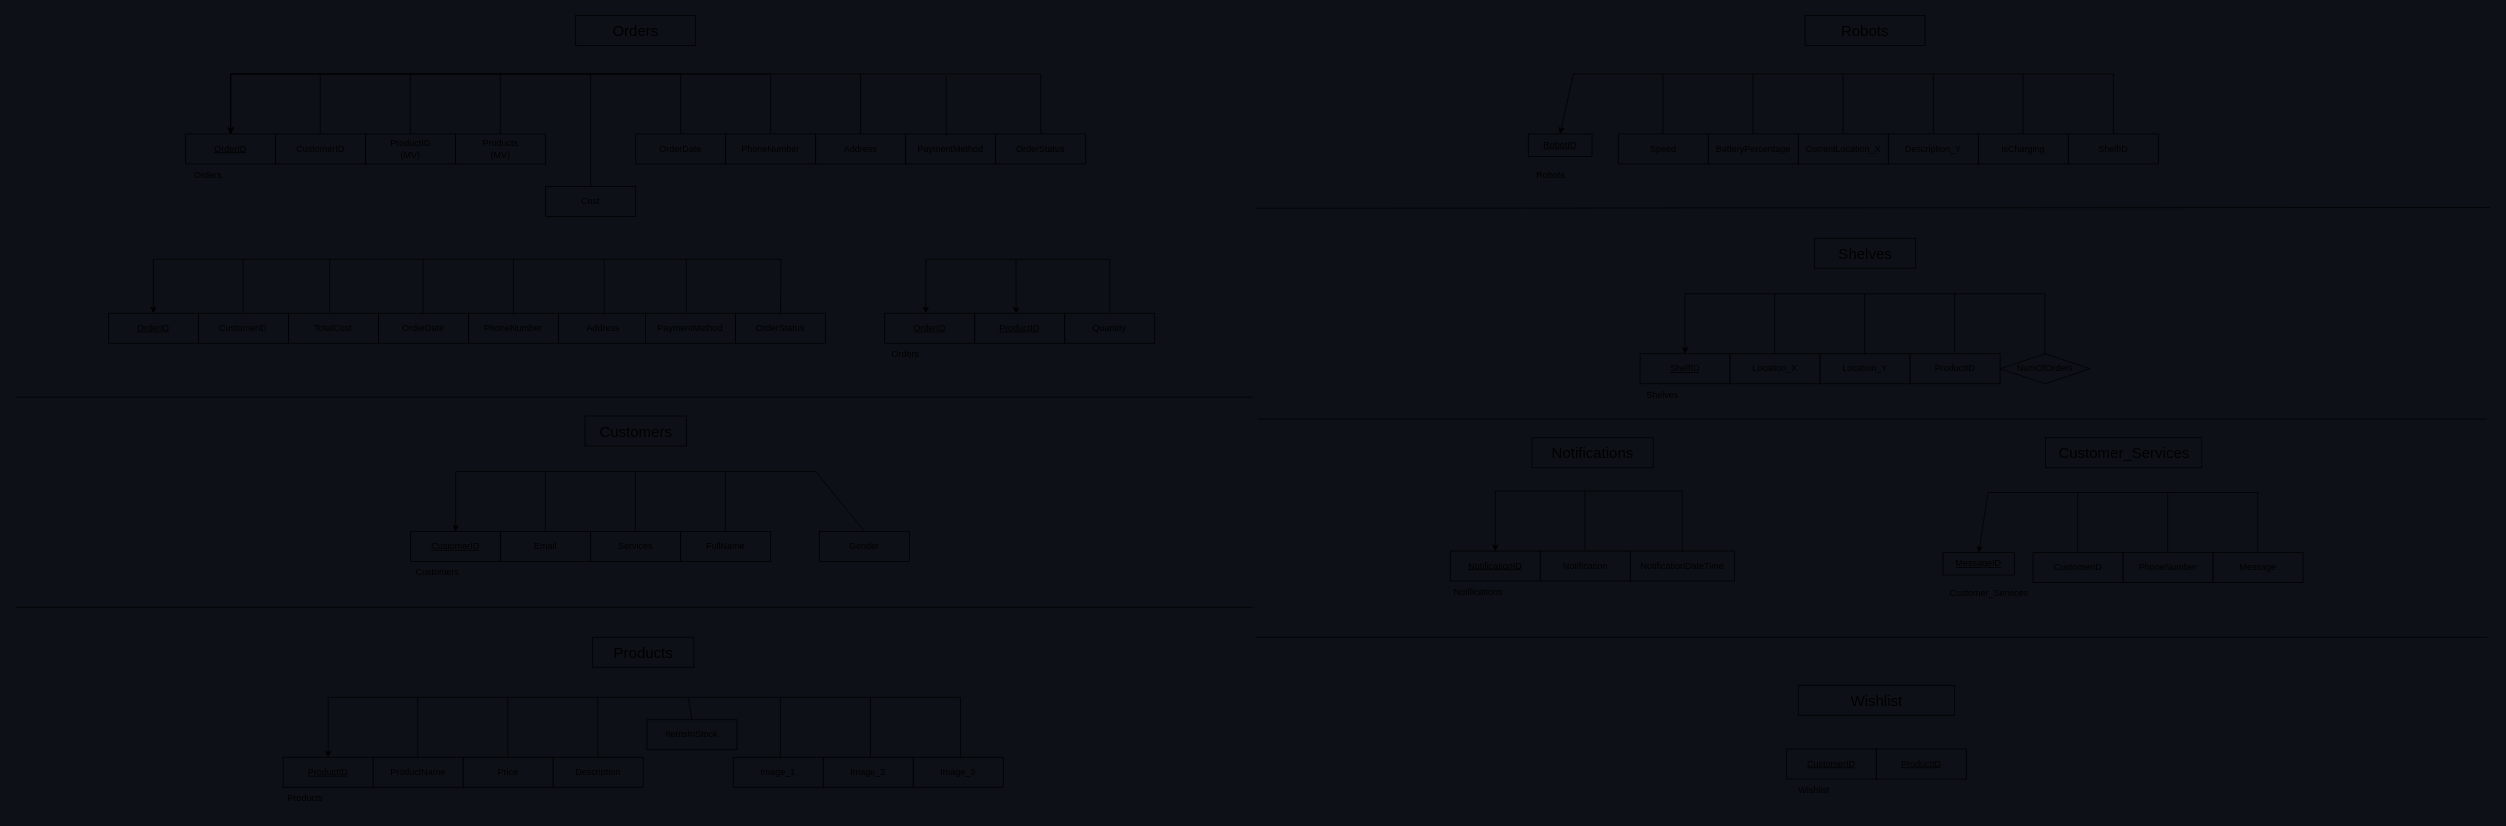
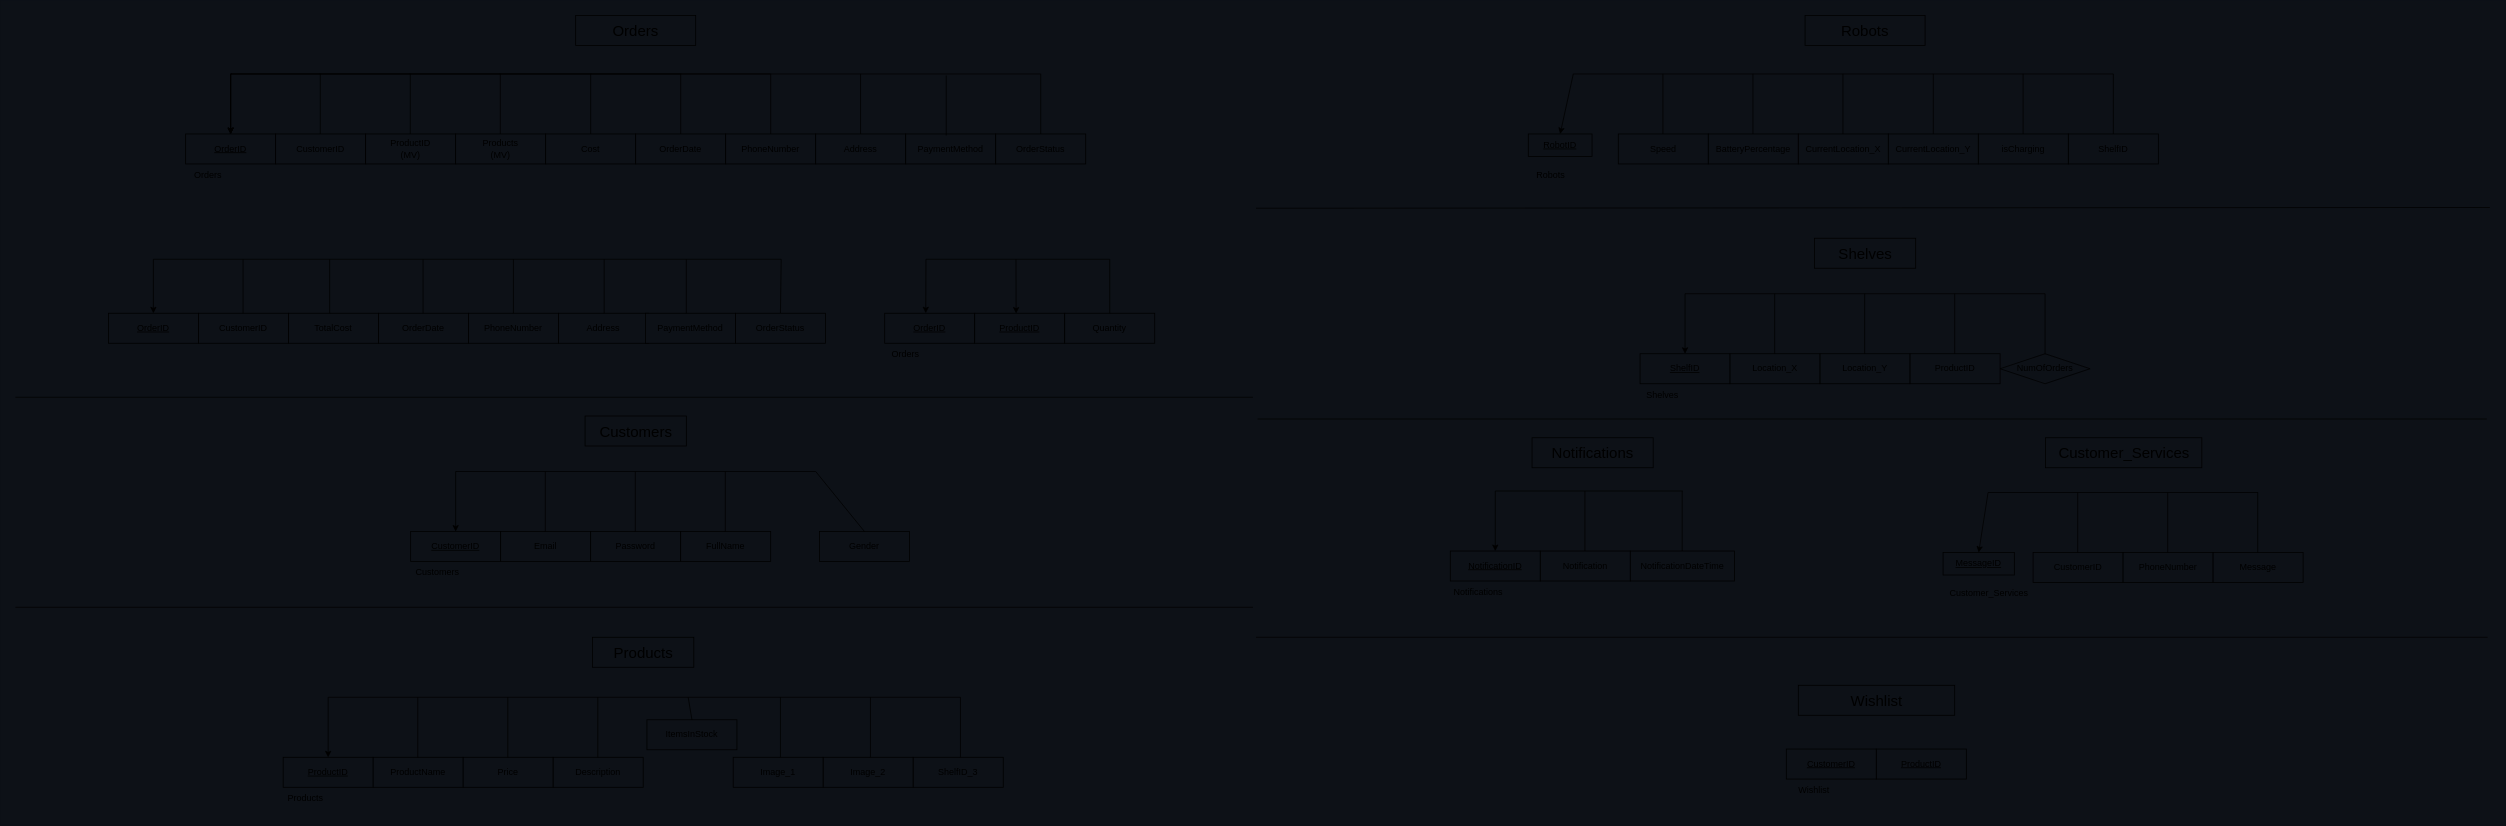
(1933, 149) -> (1933, 149)
(591, 201) -> (591, 149)
(636, 546) -> (636, 546)
(958, 772) -> (958, 772)
